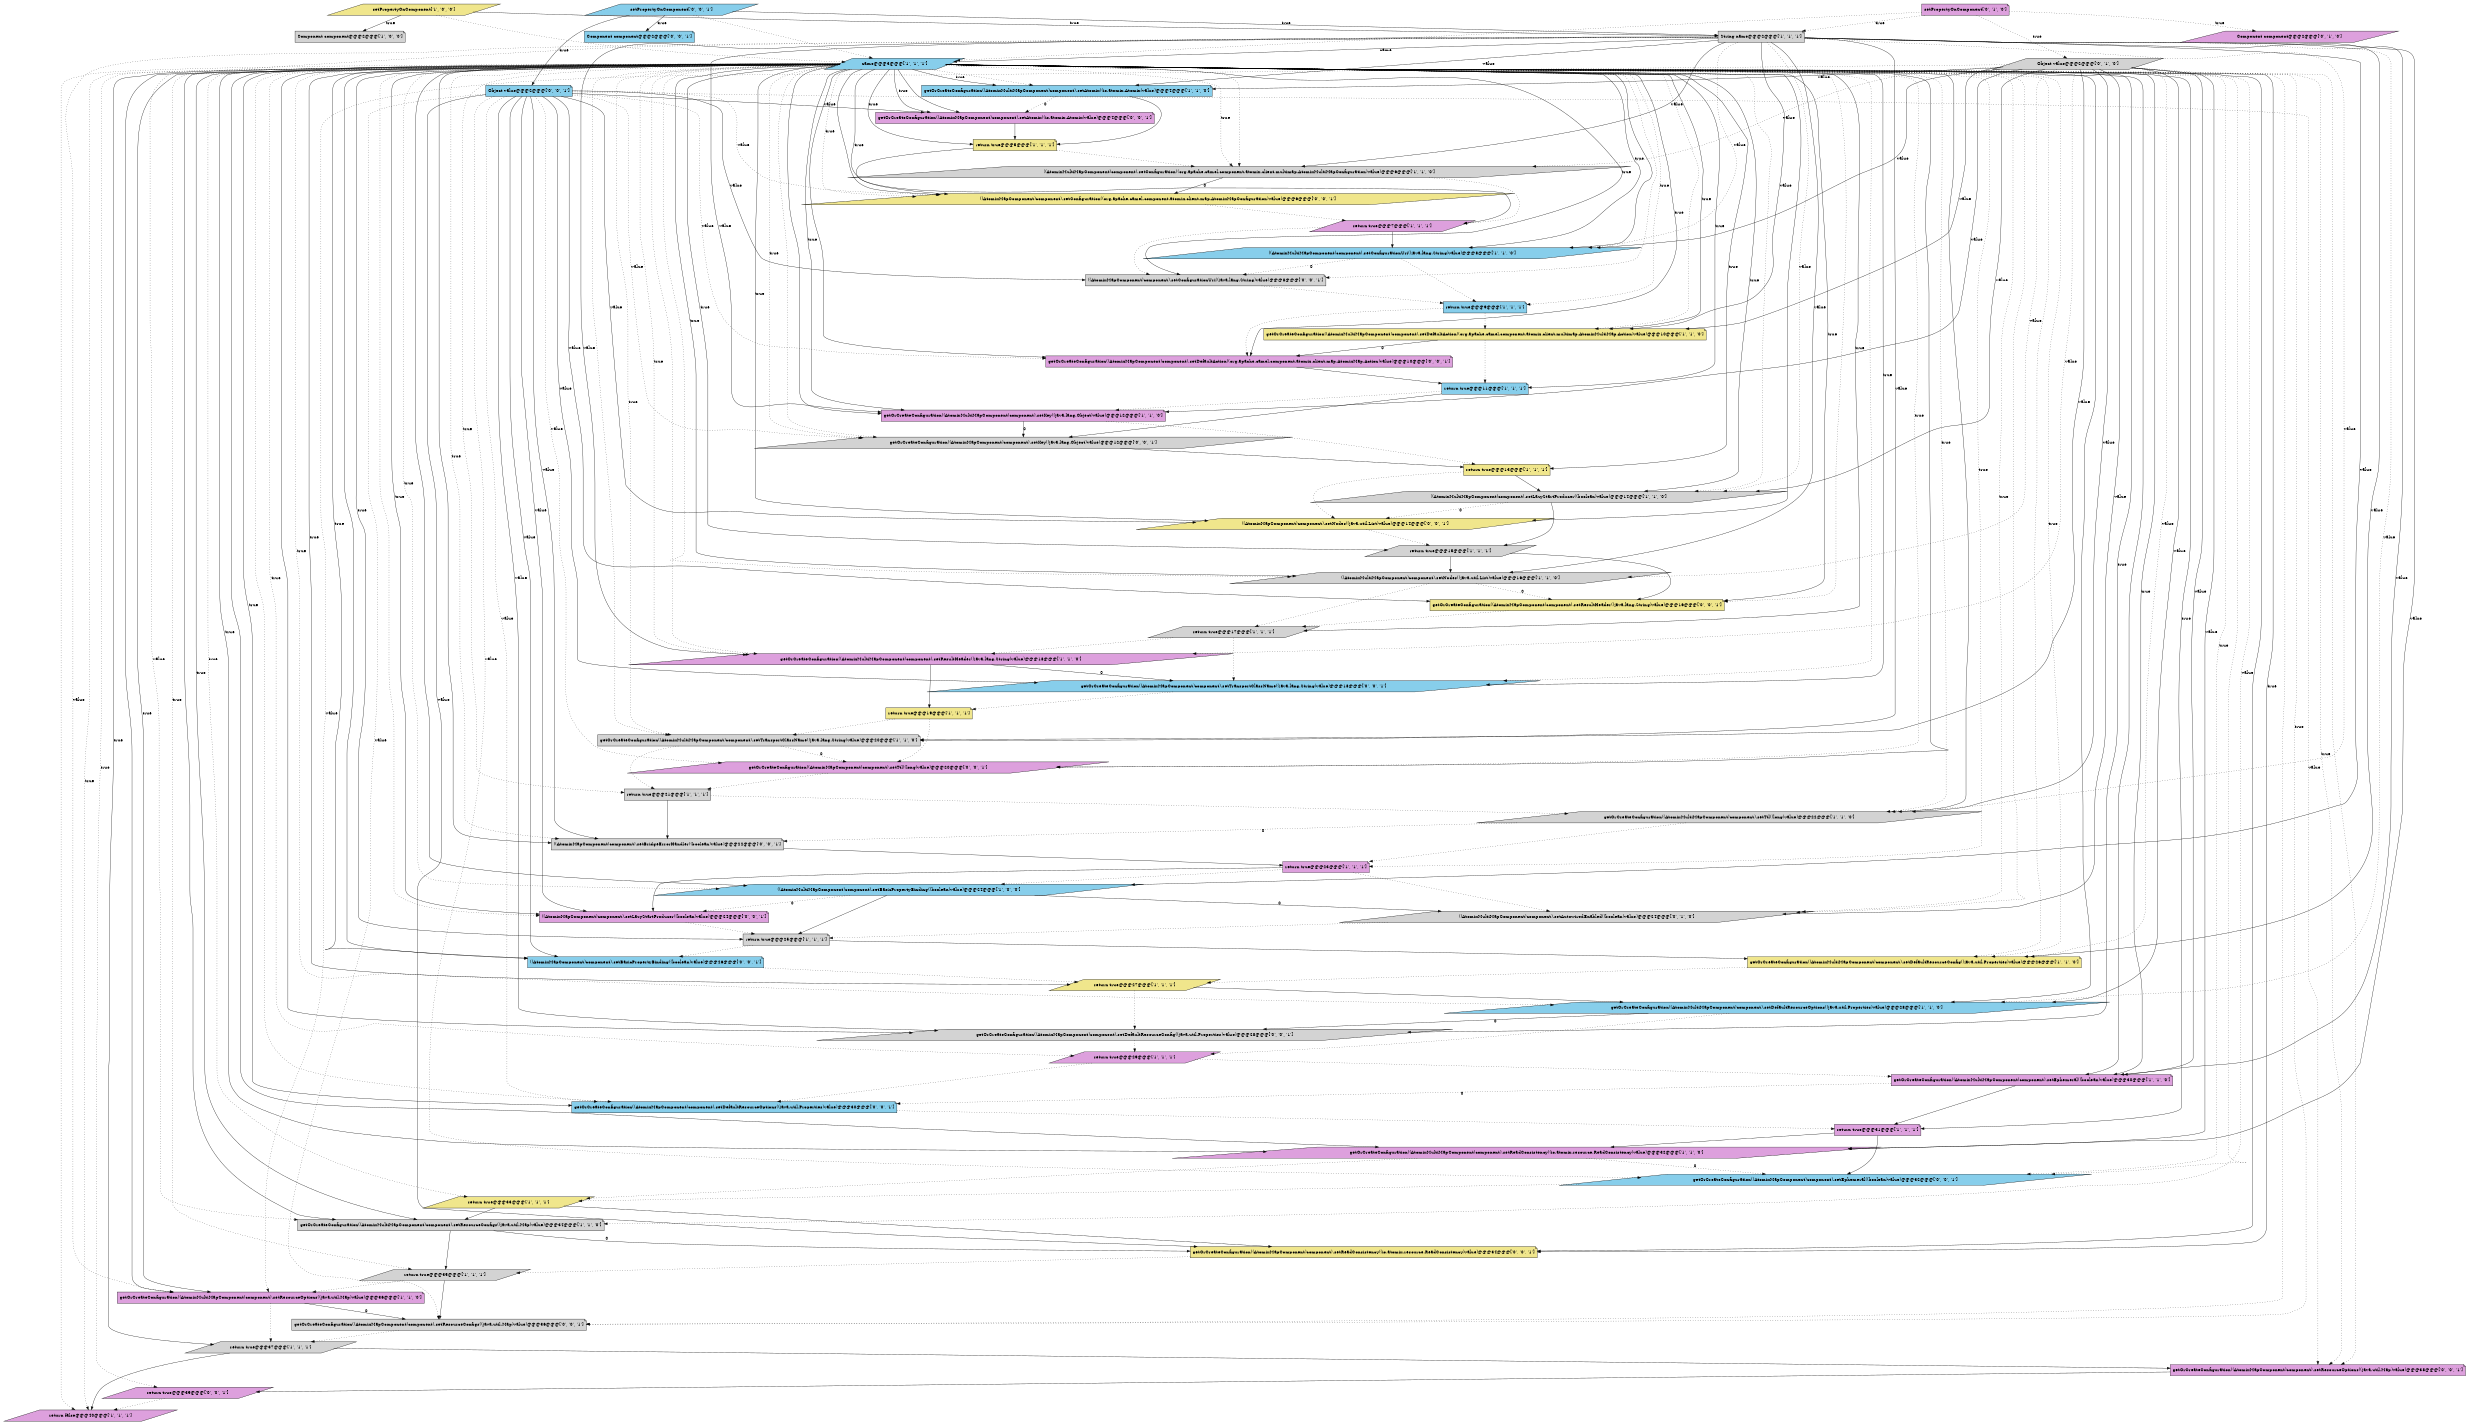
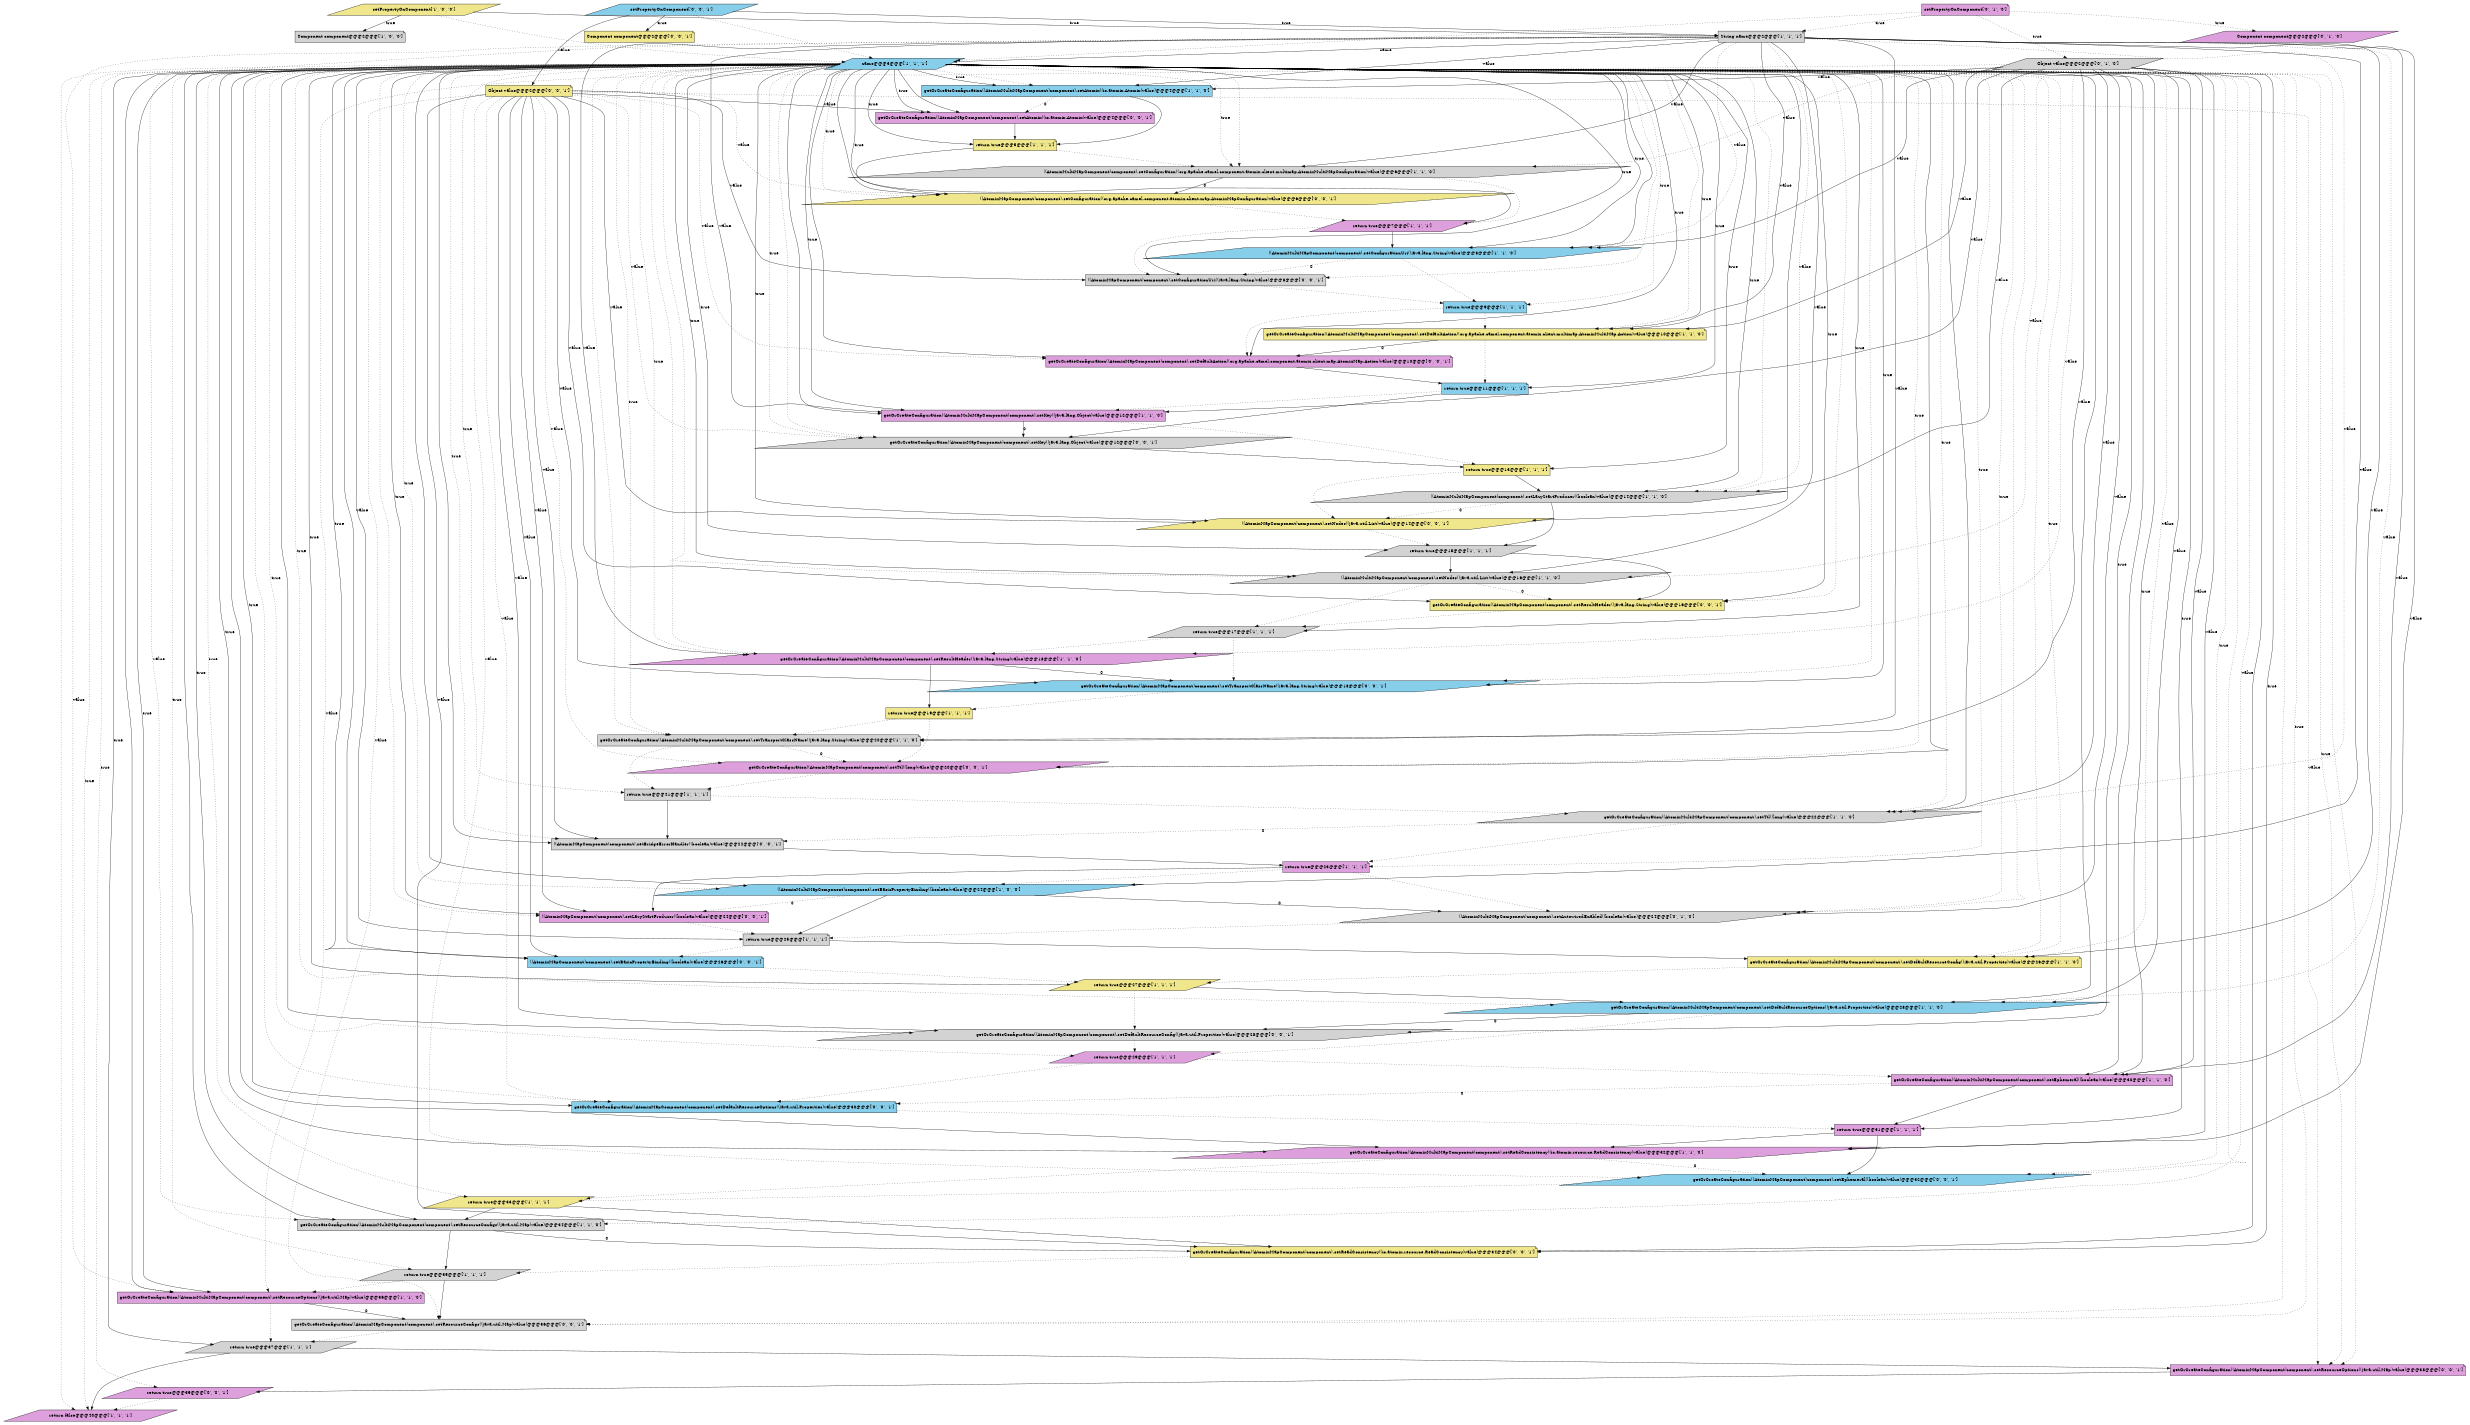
(639, 37) -> (639, 37)
(564, 50) -> (564, 50)
(529, 91) -> (529, 91)
(362, 510) -> (362, 510)
